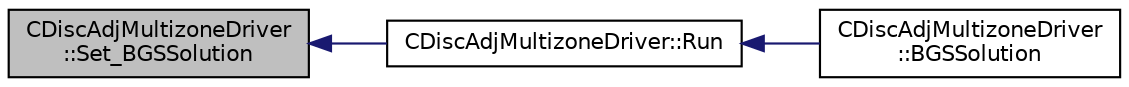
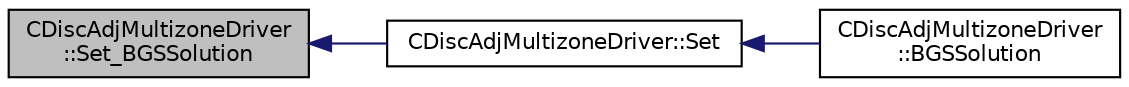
(564, 44) -> (564, 44)
